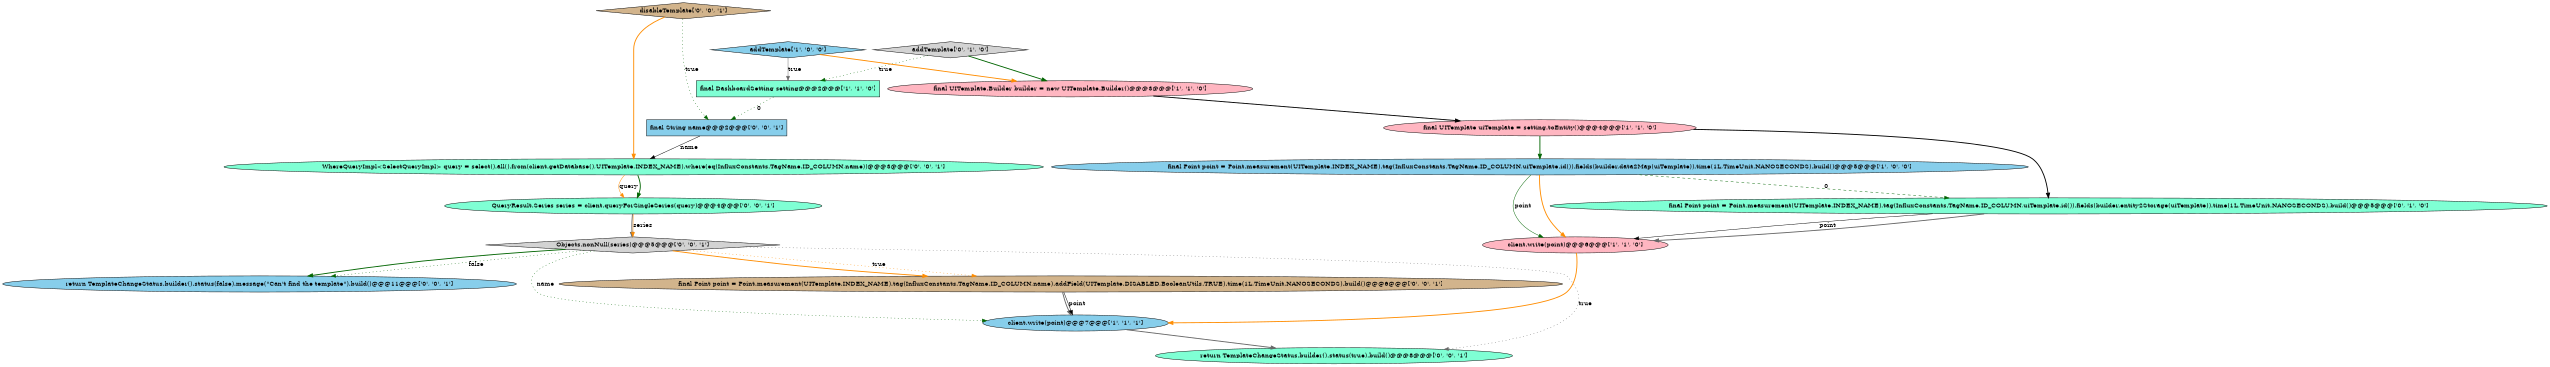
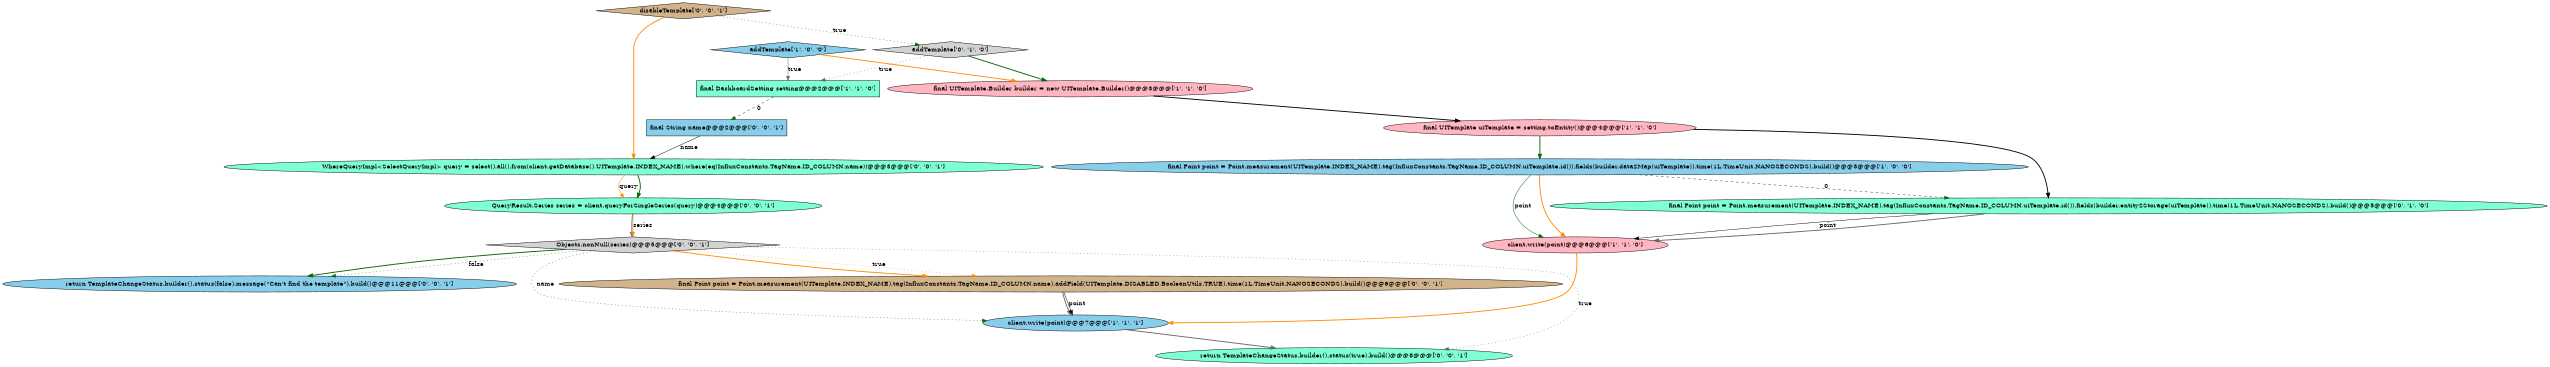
(876, 68) -> (876, 68)
(685, 70) -> (816, 30)
(754, 107) -> (754, 107)
